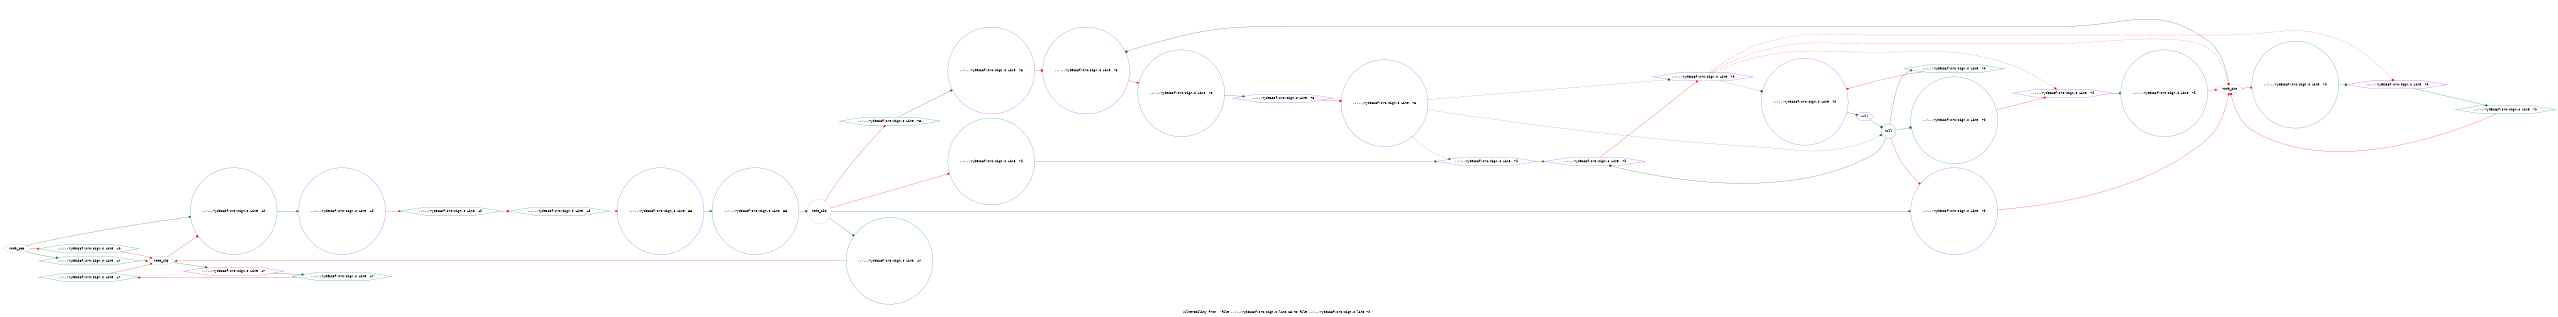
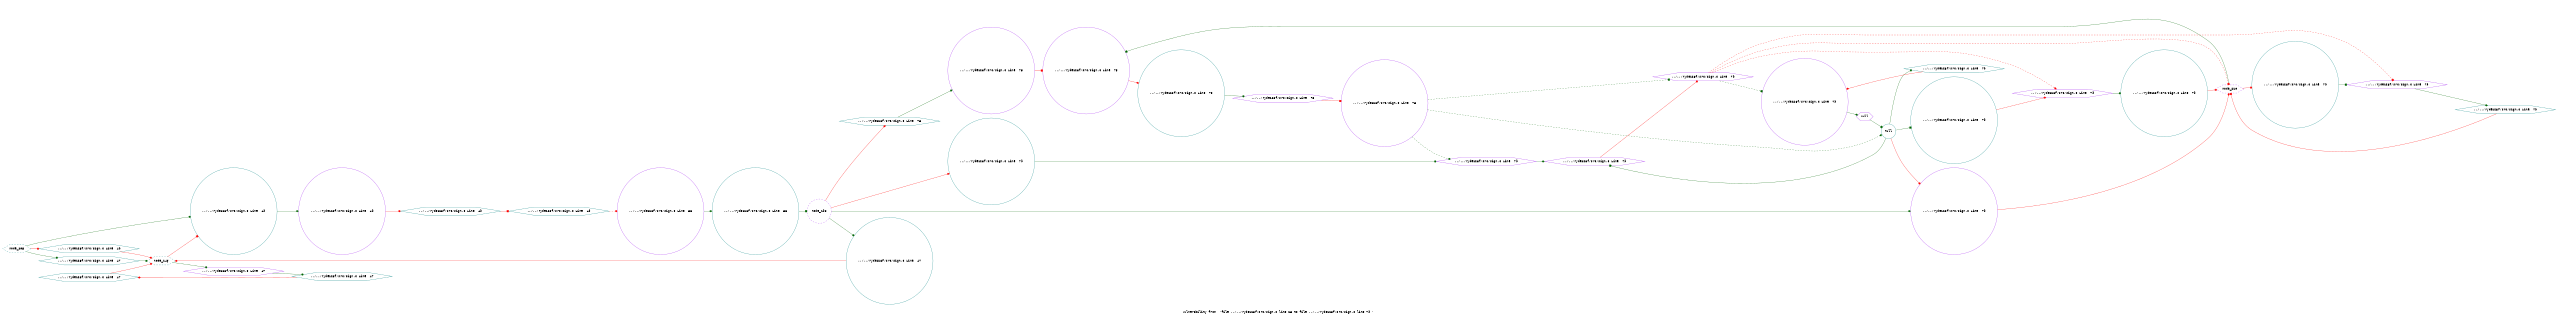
(161, 261) -> (161, 261)
